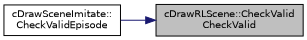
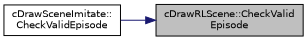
(230, 20) -> (230, 20)
